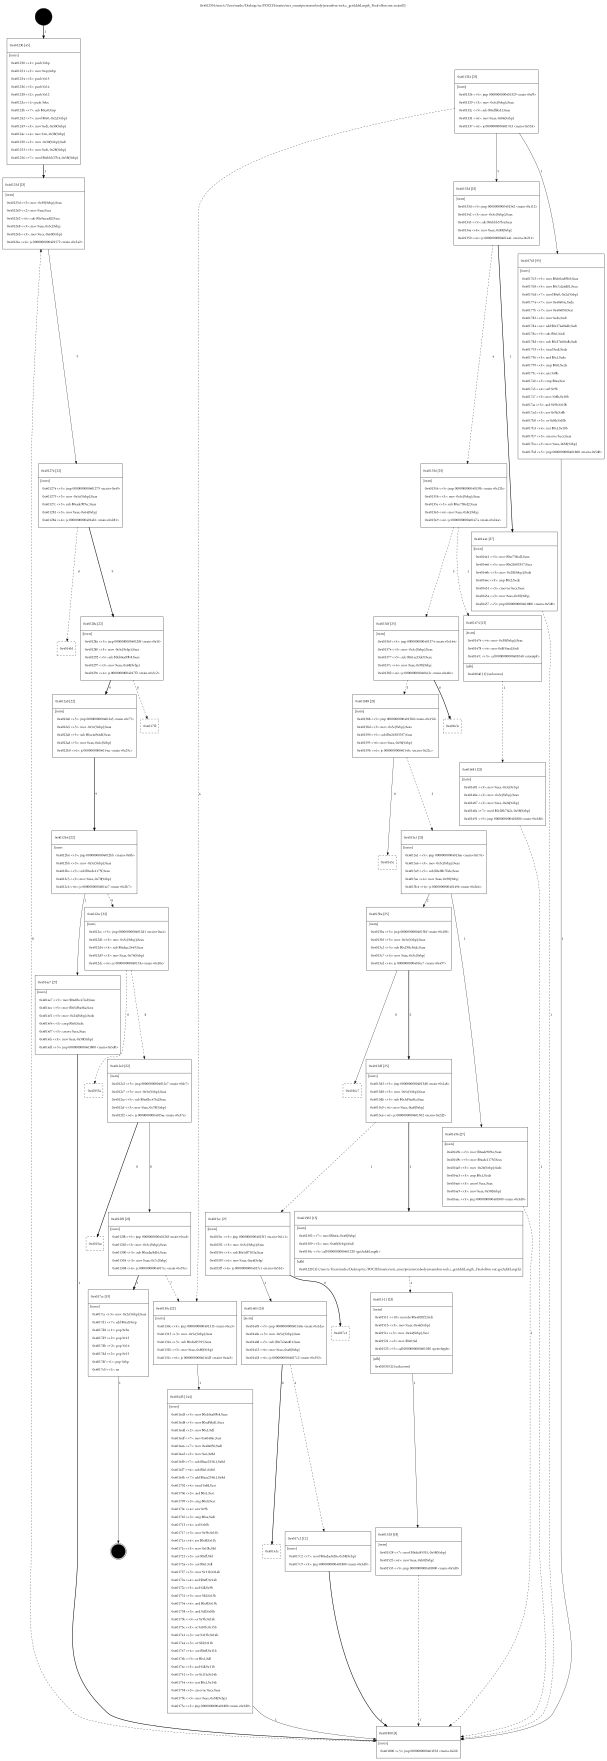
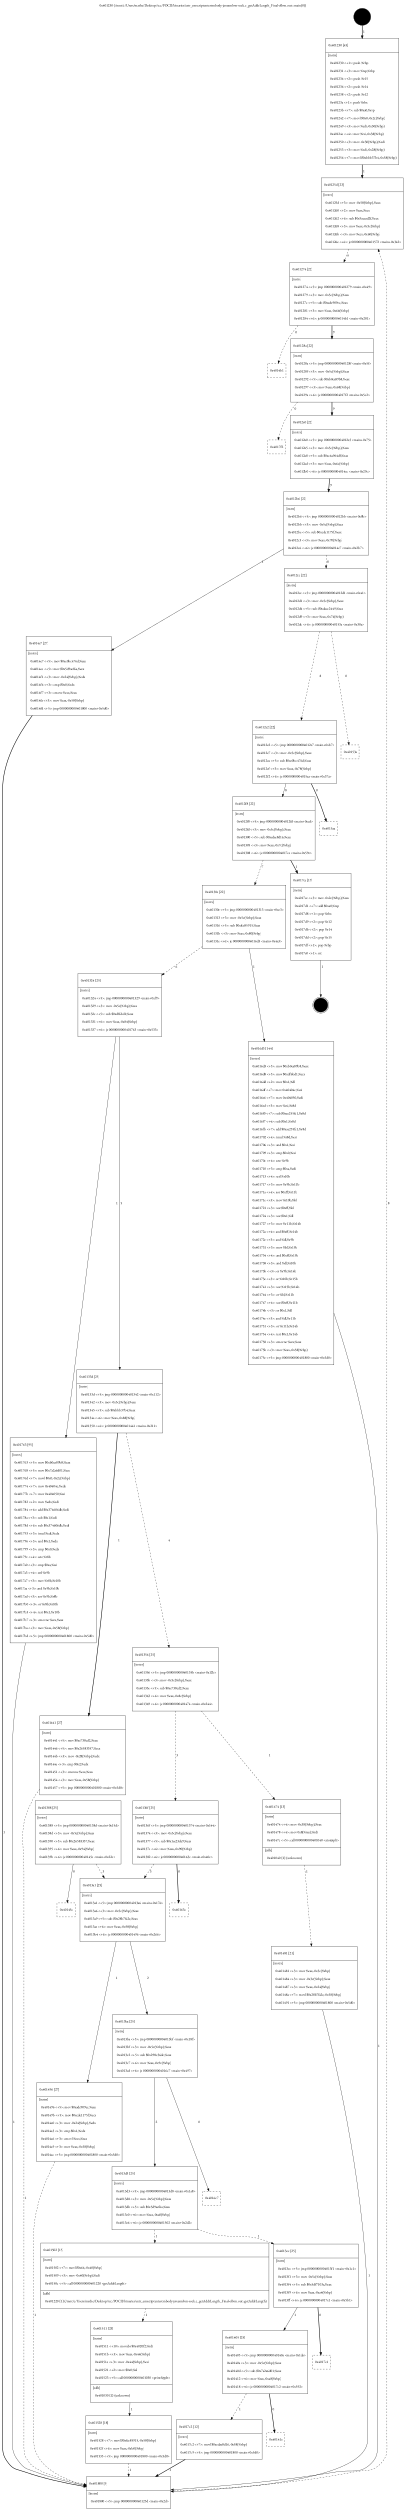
(62, 355) -> (347, 254)
(198, 612) -> (183, 960)
(406, 686) -> (150, 1870)
(409, 1013) -> (155, 2121)
(409, 1165) -> (155, 2235)
(540, 1307) -> (368, 2328)
